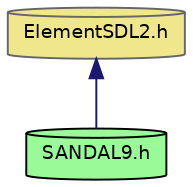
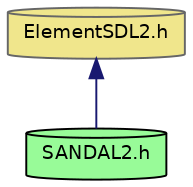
(96, 154) -> (96, 154)
